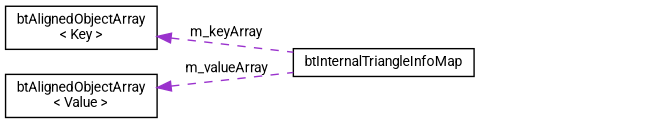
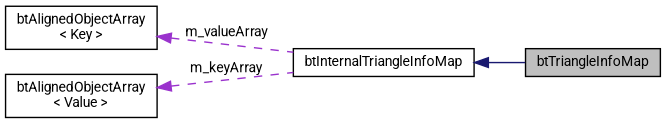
(225, 33) -> (225, 33)
none -> (593, 63)
(225, 69) -> (225, 69)
